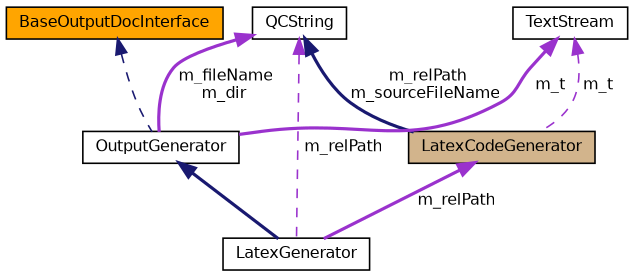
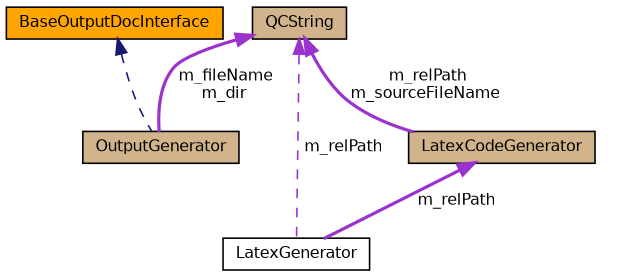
(299, 23) -> (299, 23)
(570, 23) -> none
(353, 105) -> (353, 105)
(161, 147) -> (161, 147)
(235, 206) -> none
